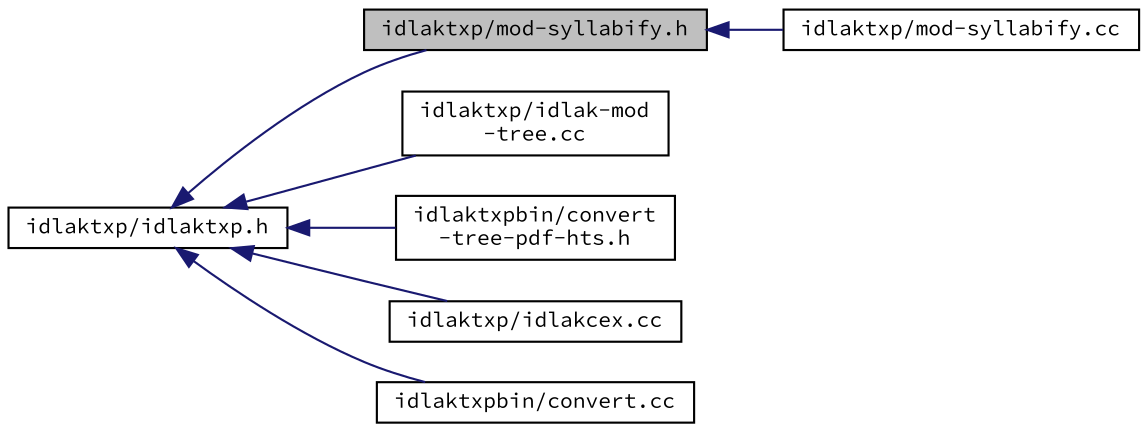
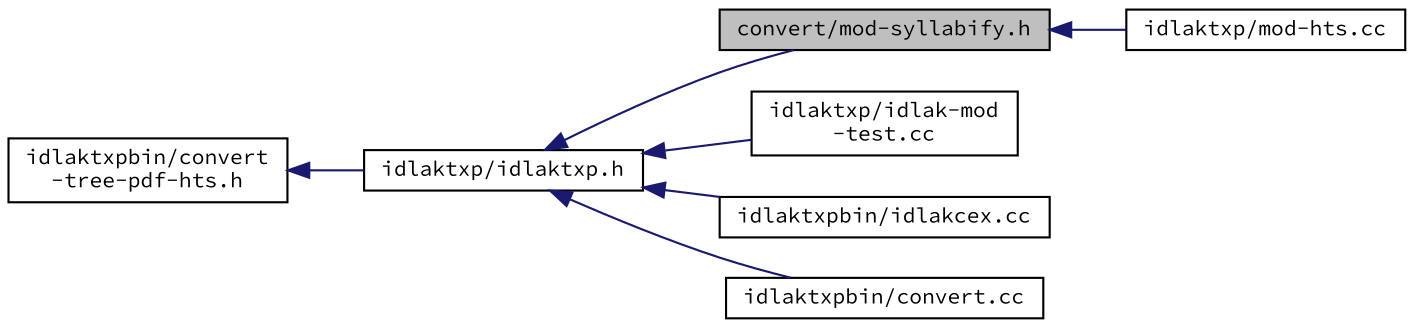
(535, 30) -> (885, 30)
(961, 30) -> (1266, 30)
(535, 123) -> (885, 123)
(352, 228) -> (337, 170)
(535, 322) -> (885, 217)
